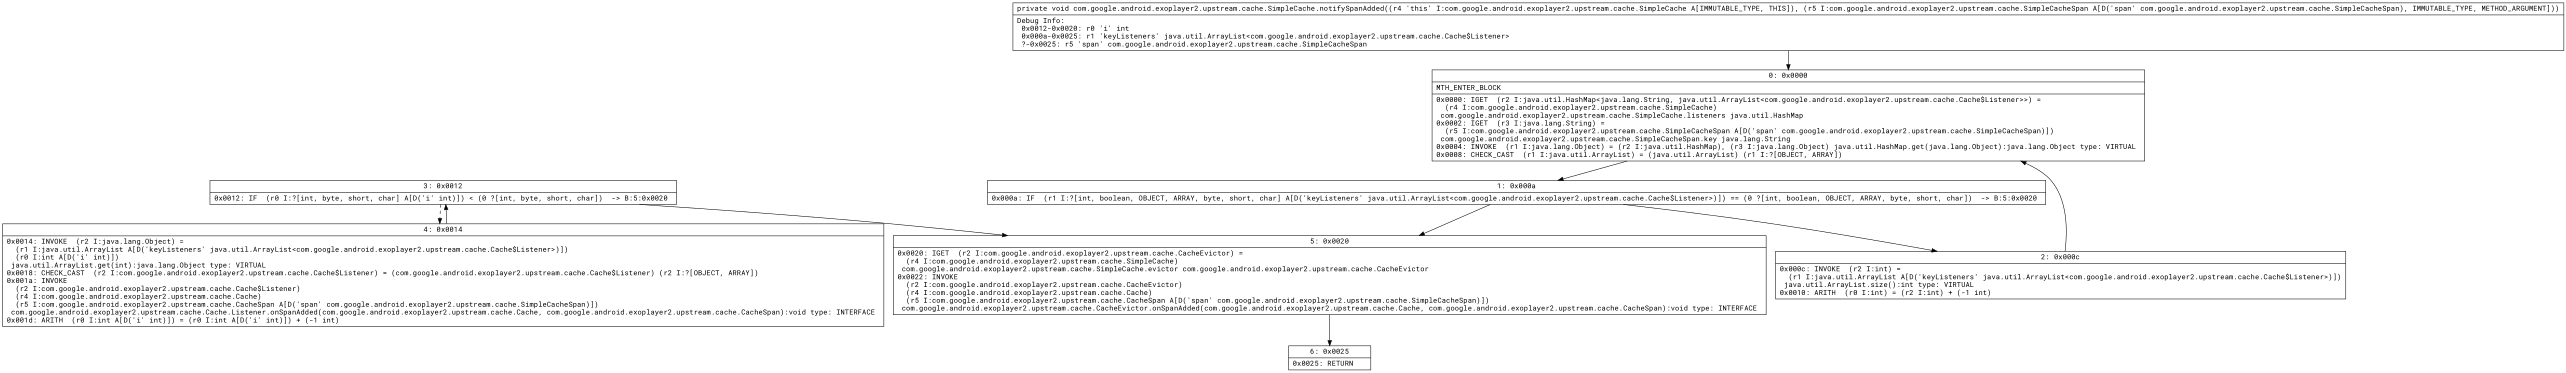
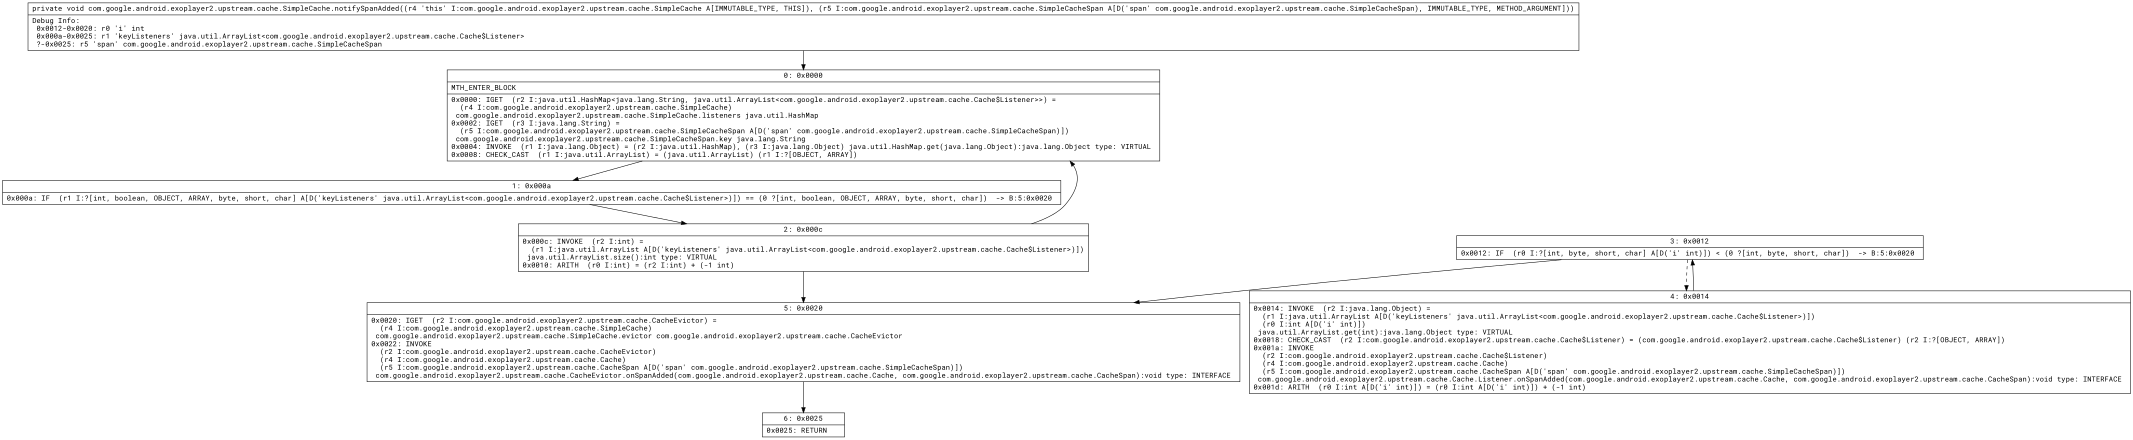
(1457, 219) -> (803, 284)
